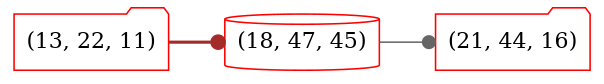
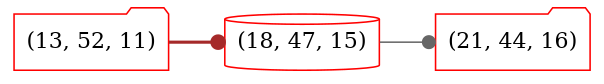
(91, 42) -> (91, 42)
(302, 42) -> (302, 42)
